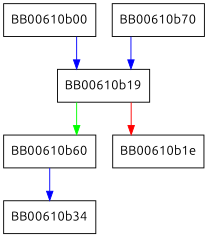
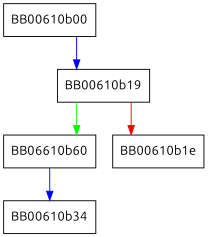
(158, 20) -> none
(50, 151) -> (50, 151)
